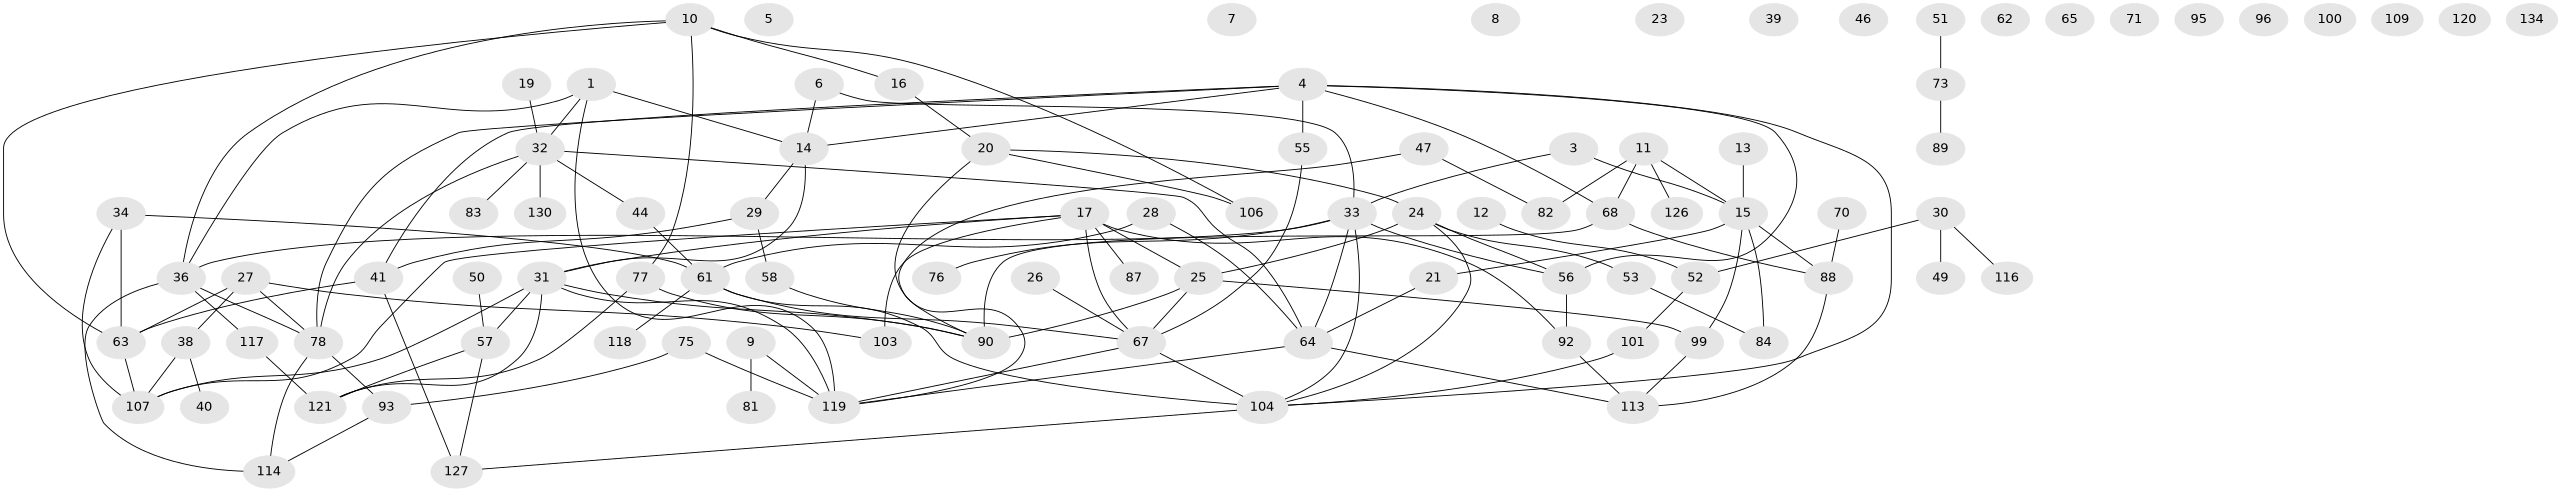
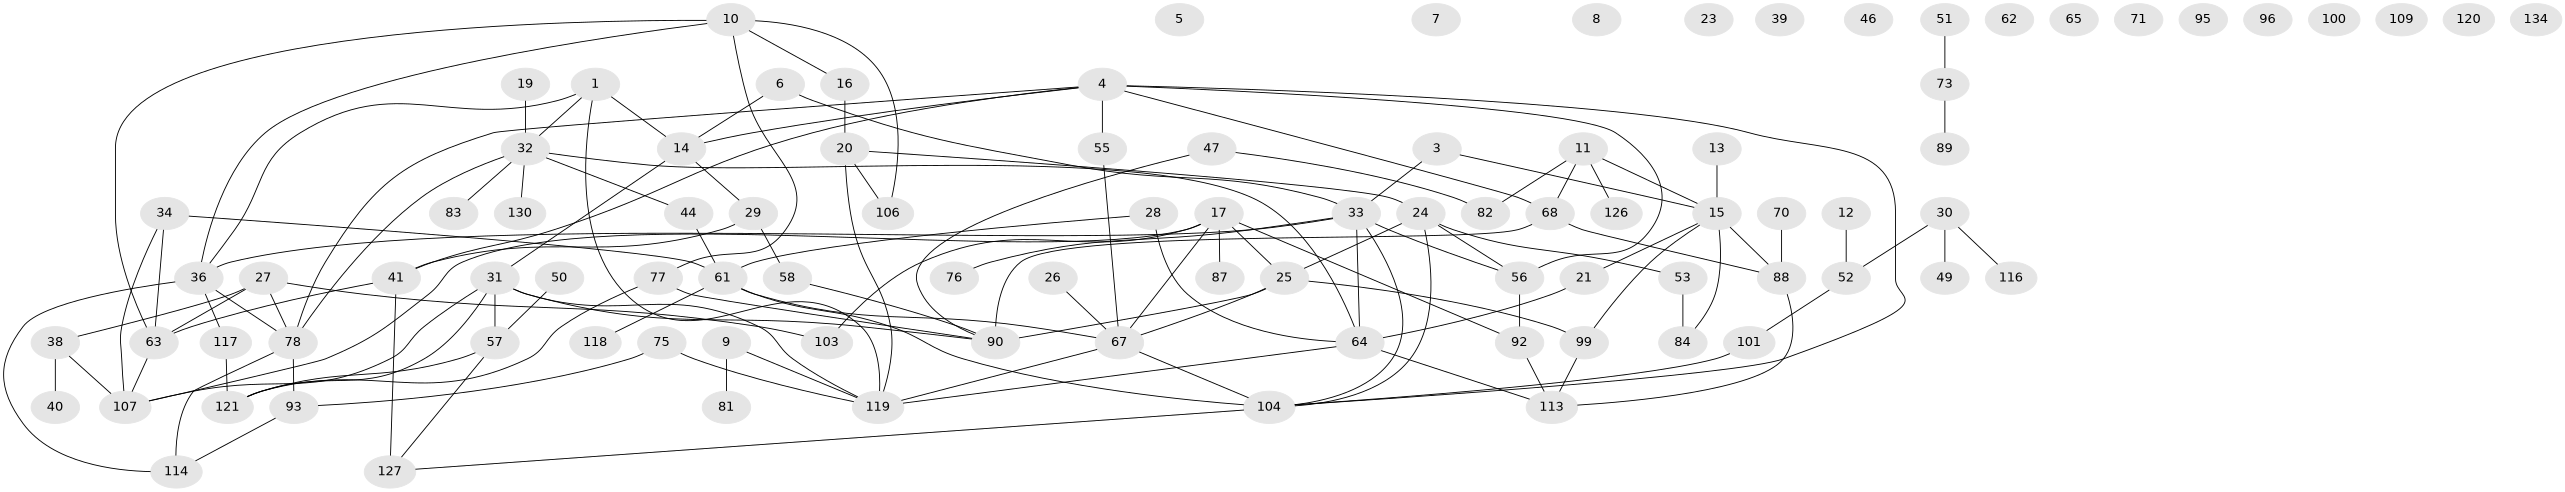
(749, 243) -> none
